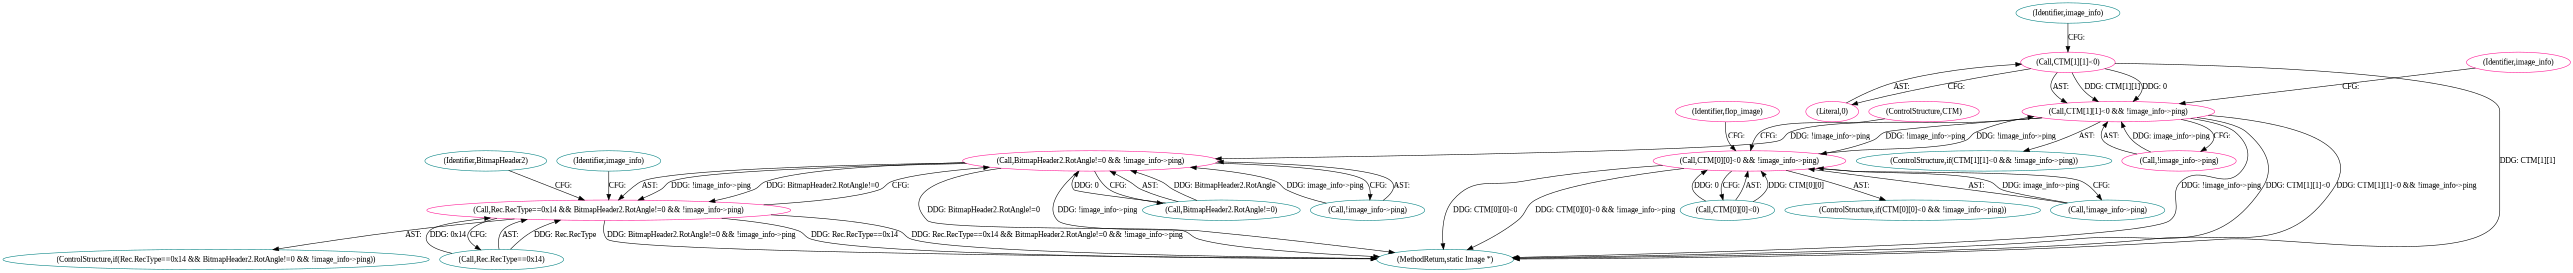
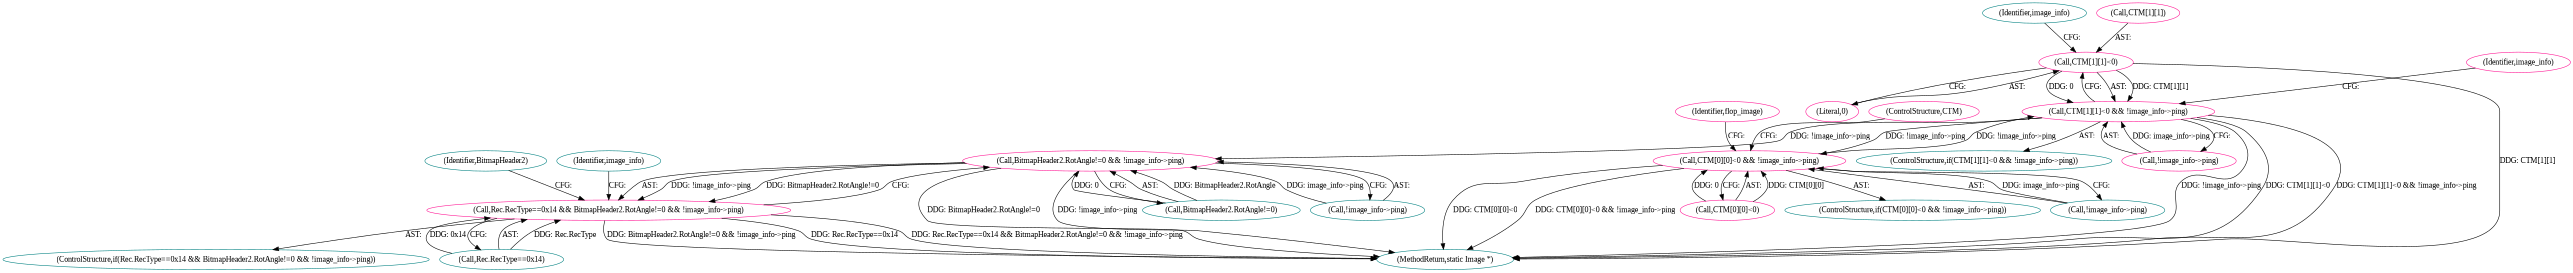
none -> (2138, 13)
none -> (2085, 92)
(1727, 210) -> (1727, 210)
